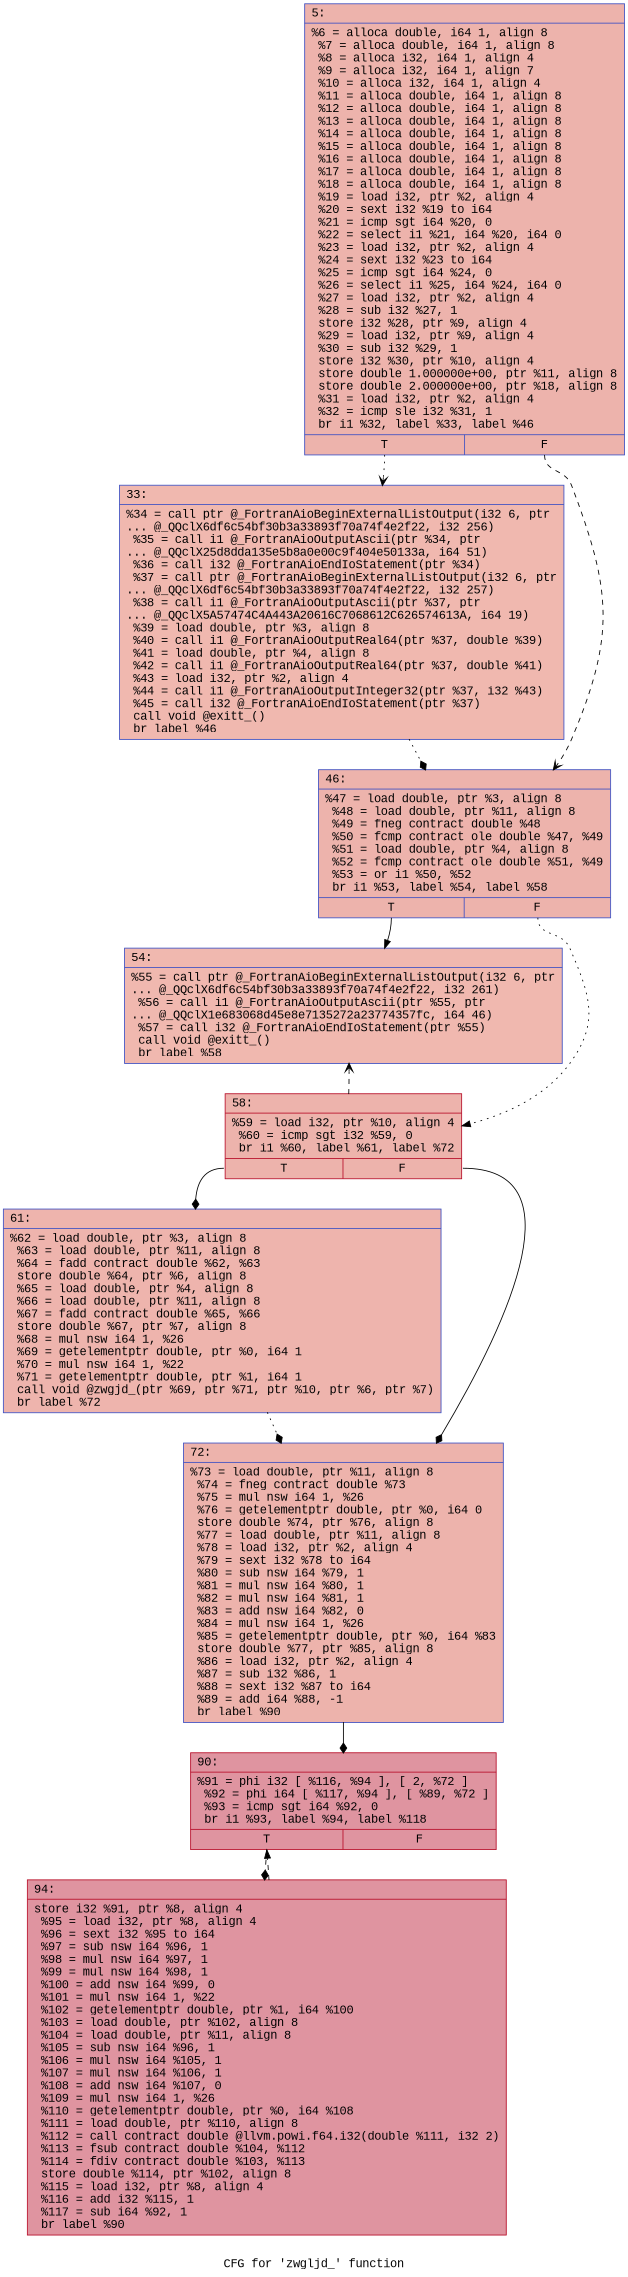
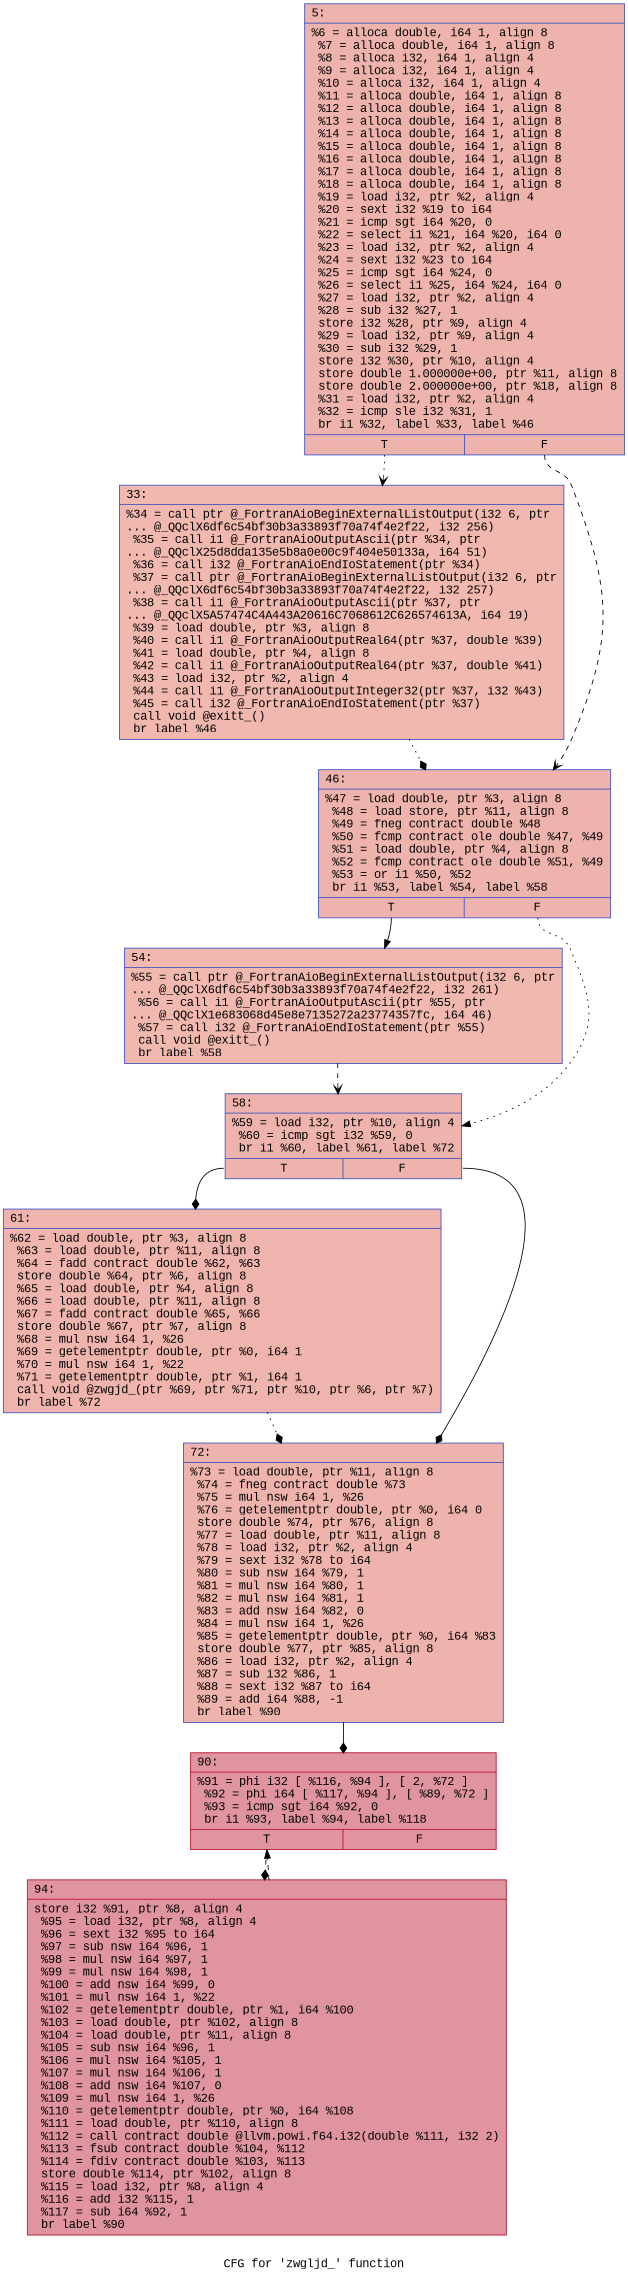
(423, 71) -> (423, 71)
(451, 811) -> (447, 811)
(349, 1083) -> (338, 1074)
(343, 1136) -> (343, 1136)
